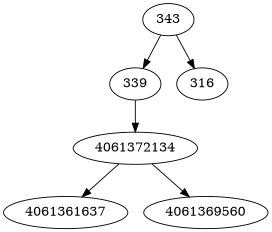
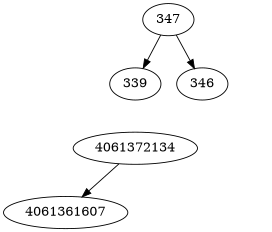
(168, 20) -> (168, 20)
(202, 84) -> (202, 84)
(135, 112) -> none
(66, 213) -> (66, 213)
(206, 213) -> none
